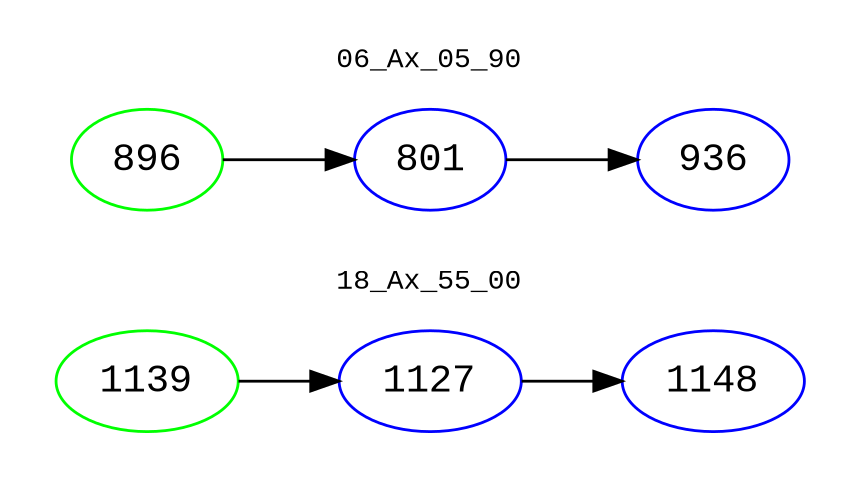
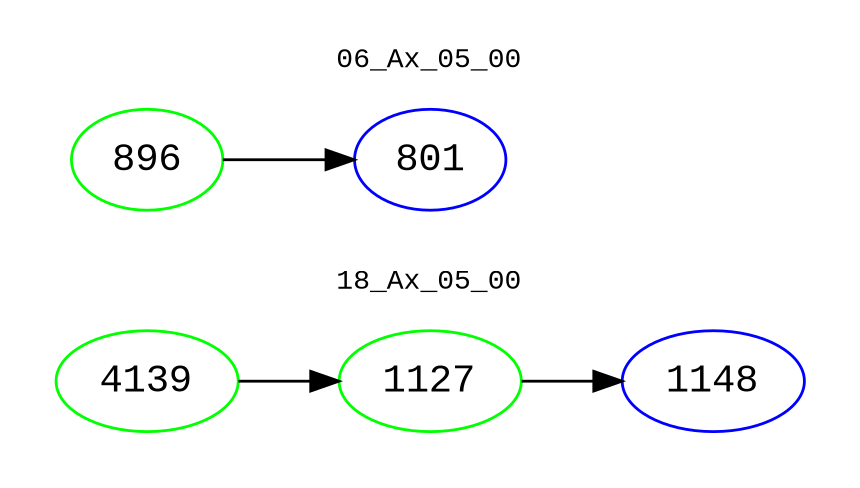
(430, 60) -> (430, 60)
(713, 160) -> none
(430, 282) -> (430, 282)
(147, 381) -> (147, 381)
(430, 381) -> (430, 381)
